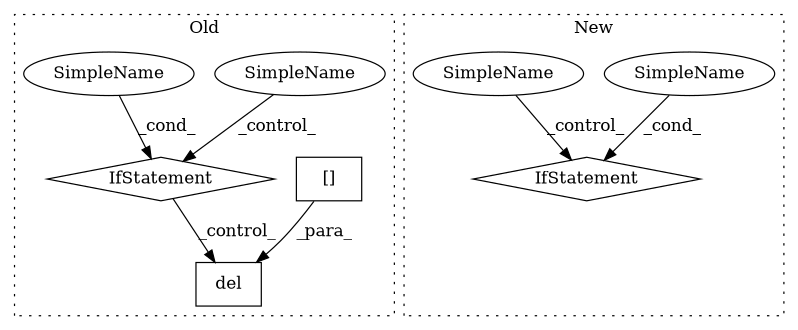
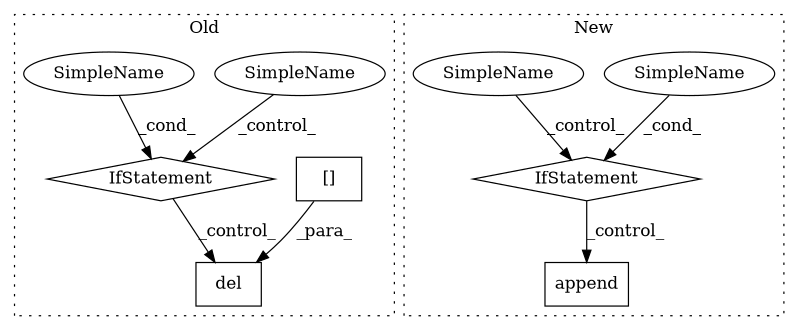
none -> (587, 284)
